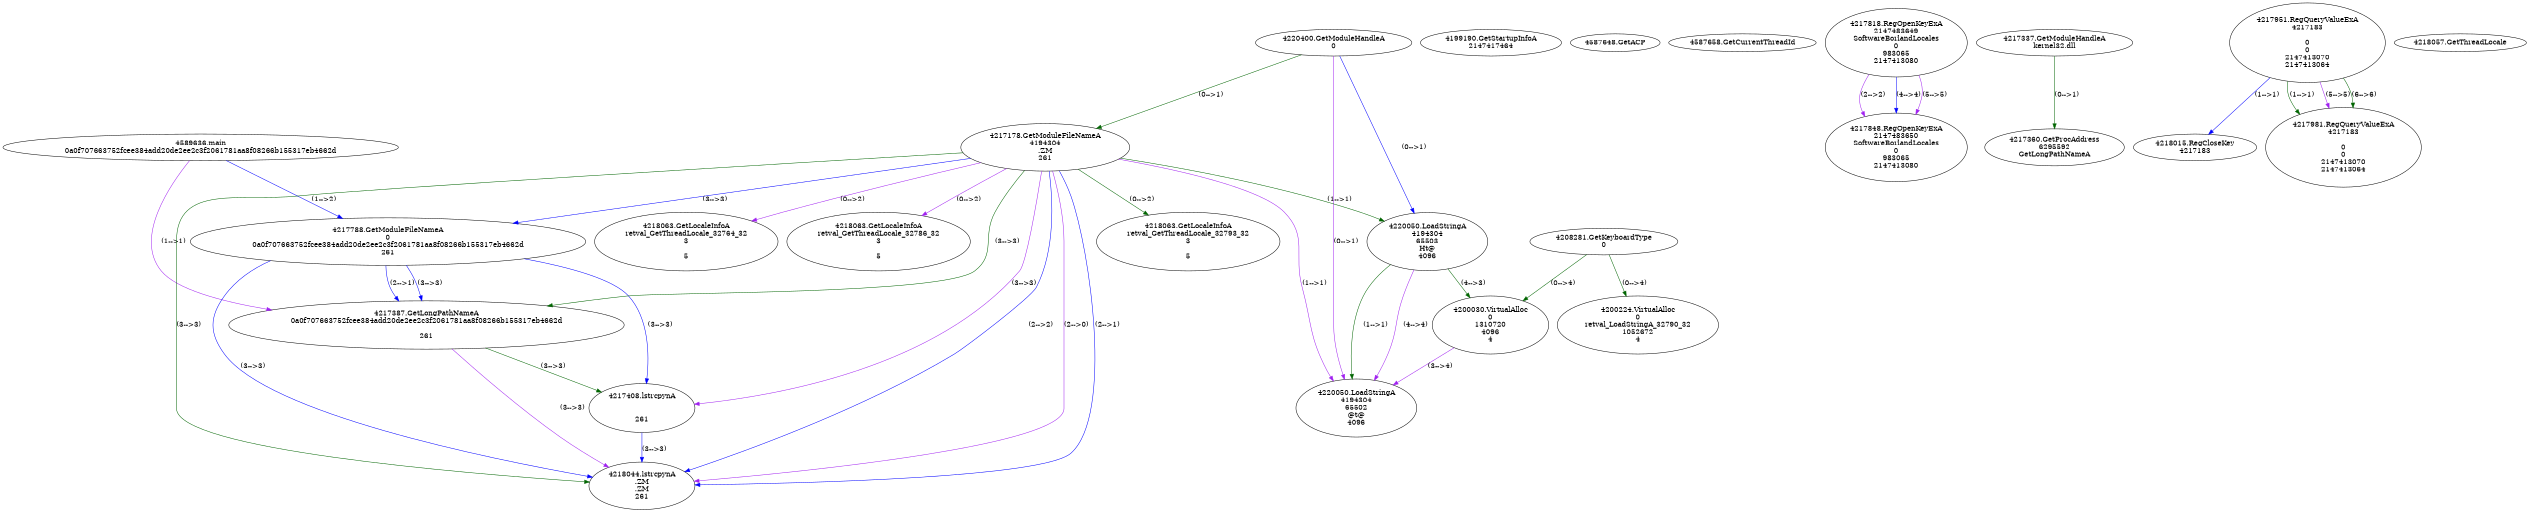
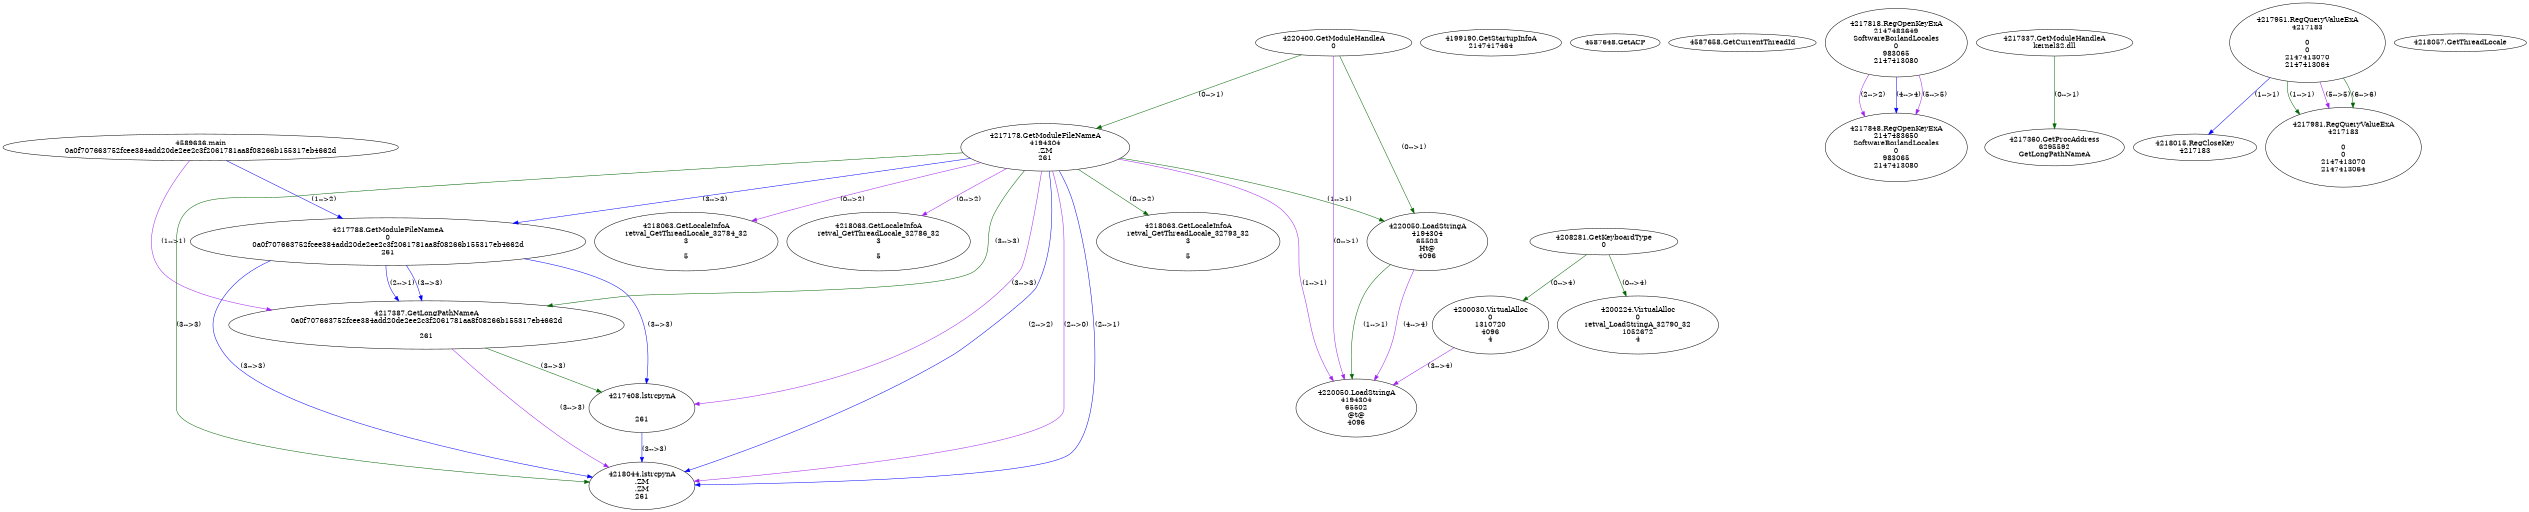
(1376, 132) -> (1376, 132)
(686, 242) -> (686, 242)
(1457, 281) -> none
